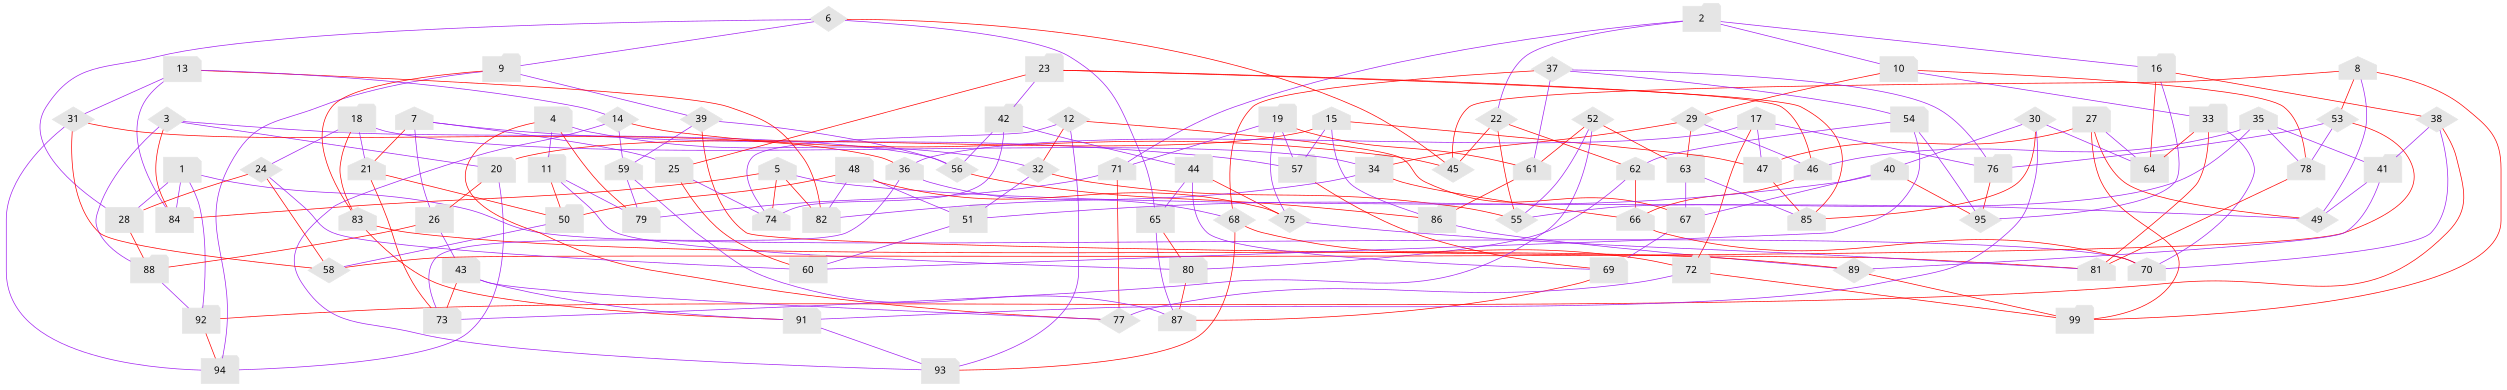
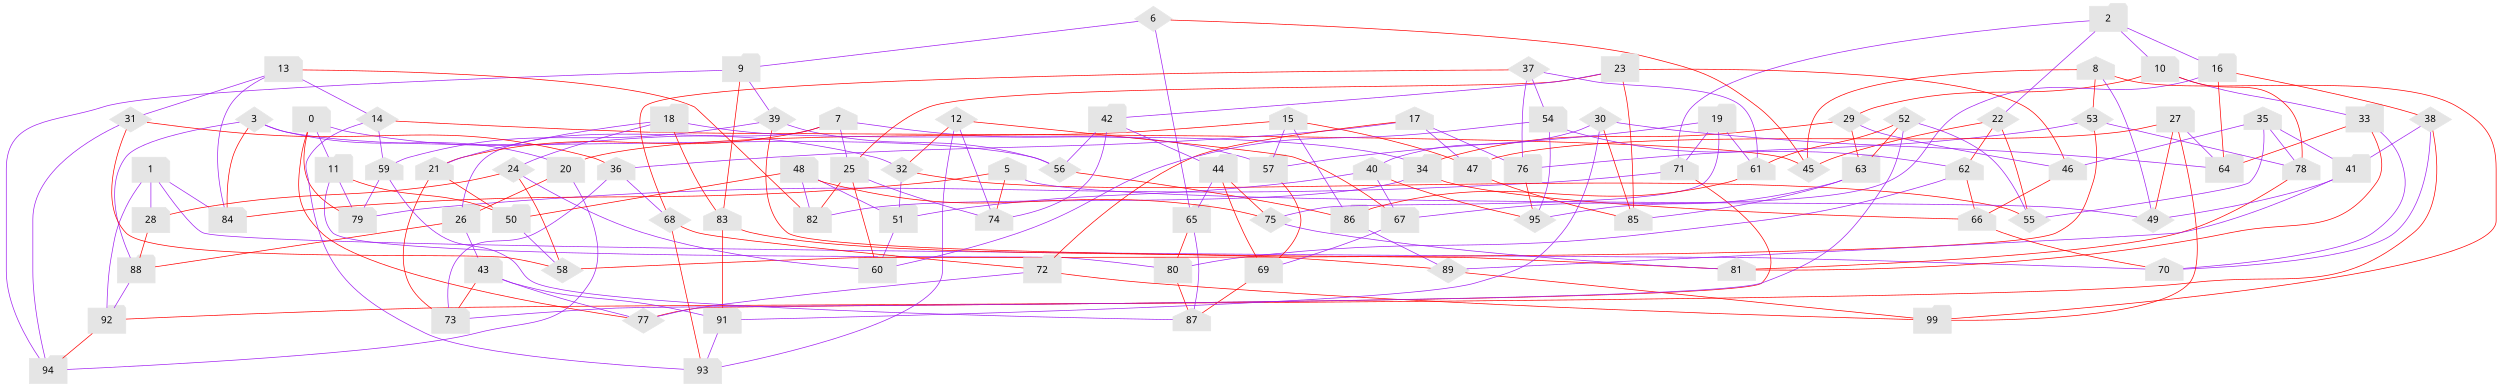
(356, 34) -> none
(553, 119) -> (312, 119)
(1406, 148) -> (1738, 146)
(799, 194) -> (831, 195)
(1403, 261) -> (1238, 221)
